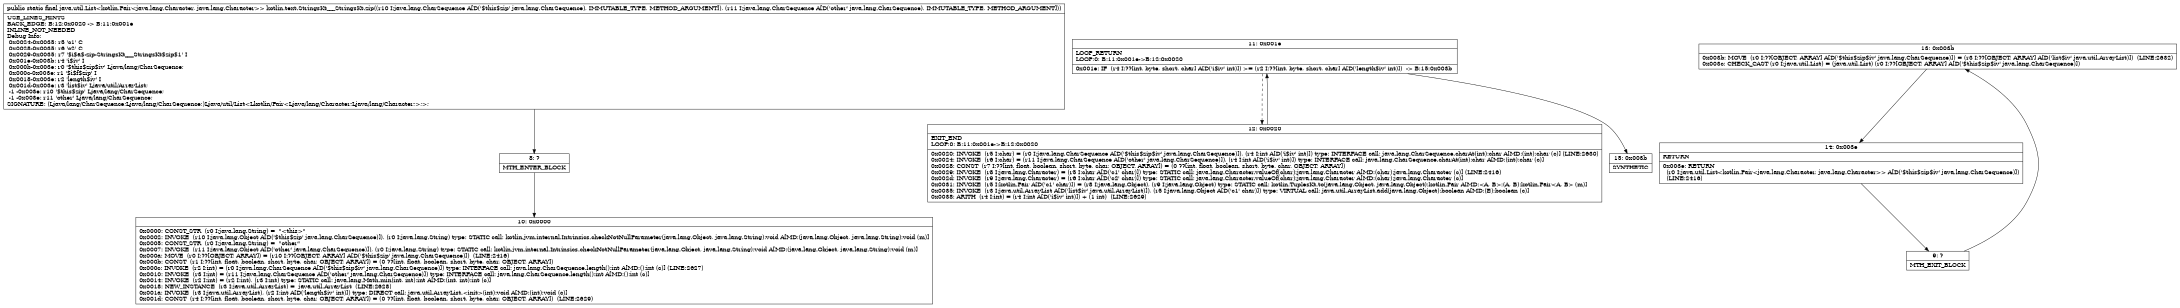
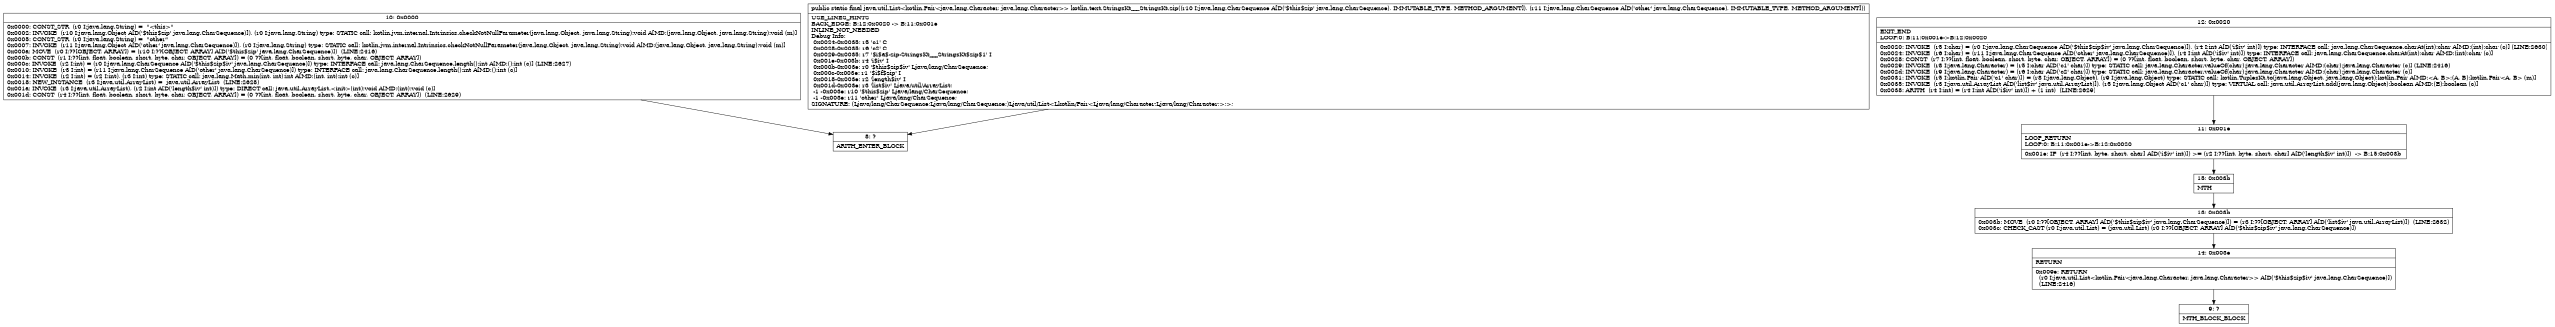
(1262, 97) -> none
(2039, 164) -> (2214, 199)
(1691, 166) -> (2063, 272)
(534, 168) -> (870, 146)
(1631, 168) -> (2205, 188)
(534, 193) -> (735, 117)
(1938, 265) -> (2214, 318)
